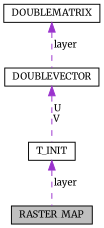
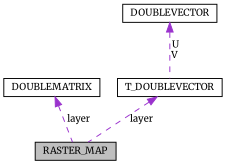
(52, 50) -> (65, 124)
(52, 151) -> (170, 88)
